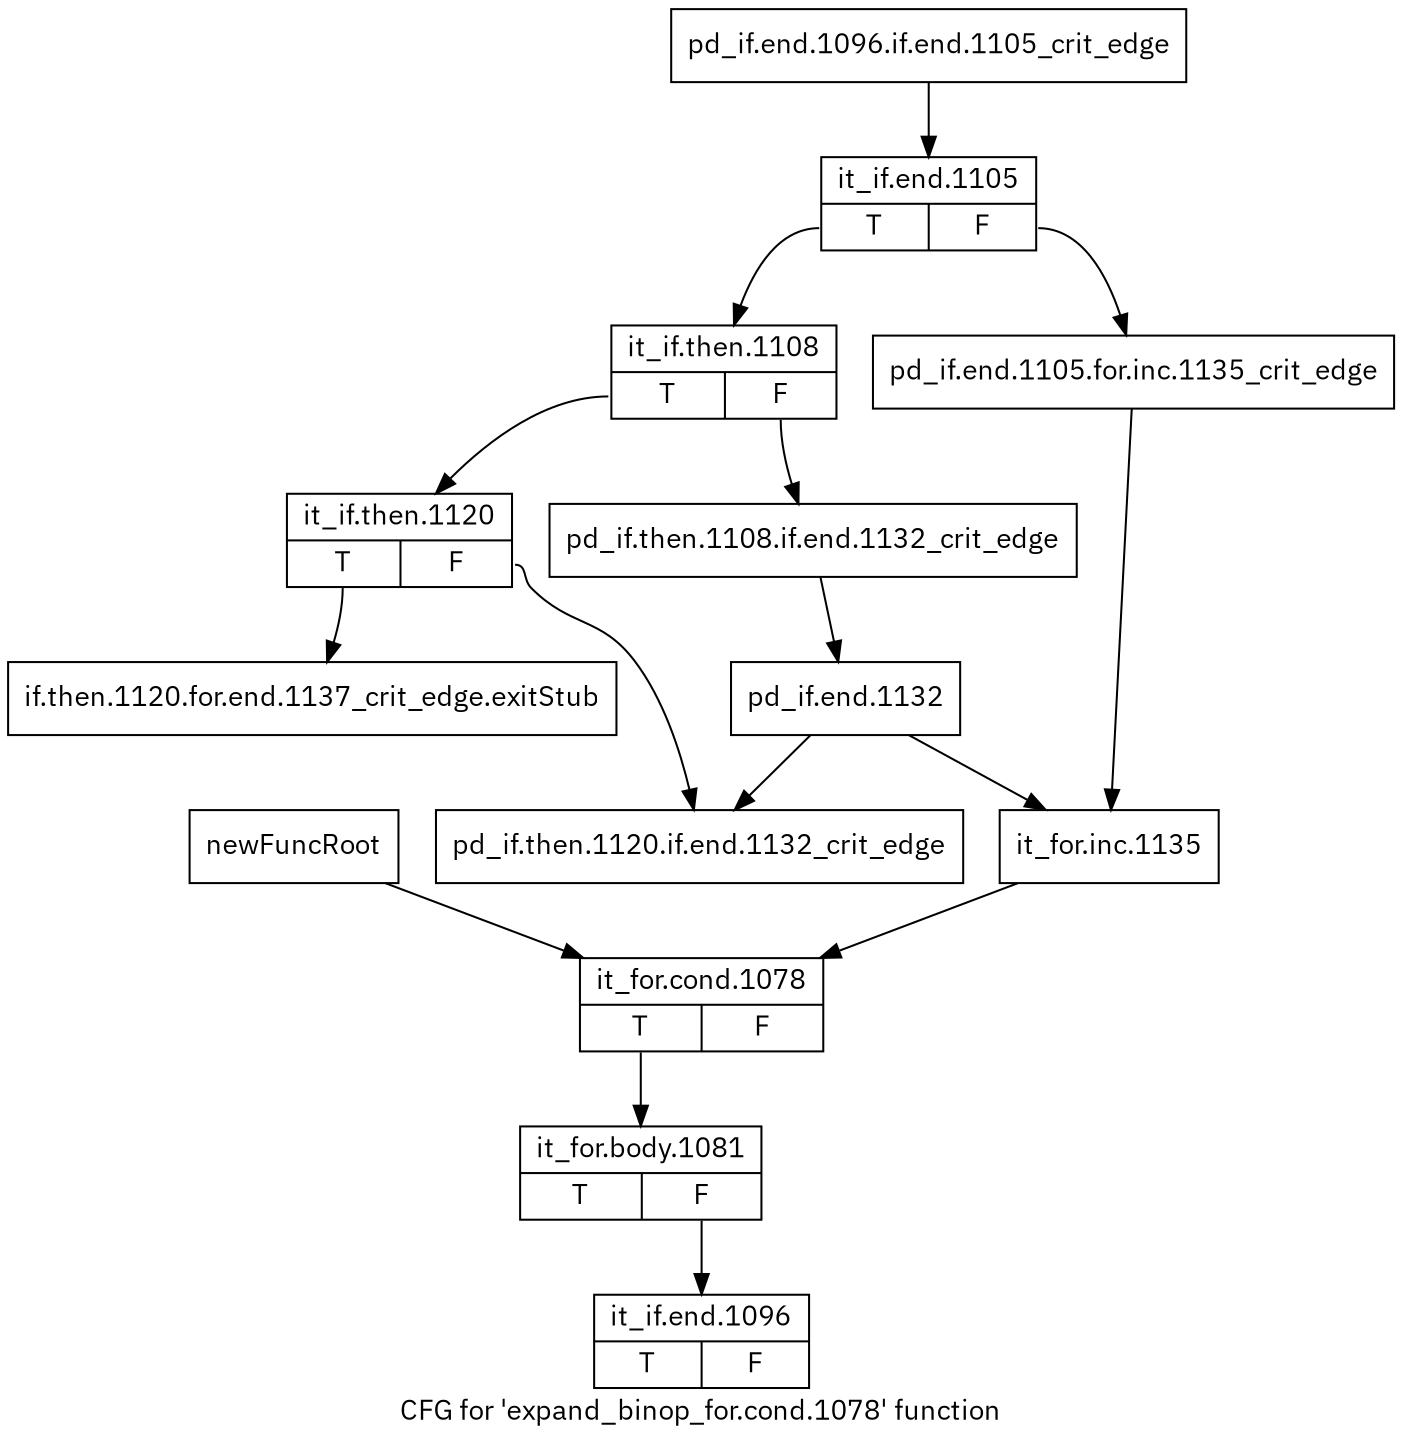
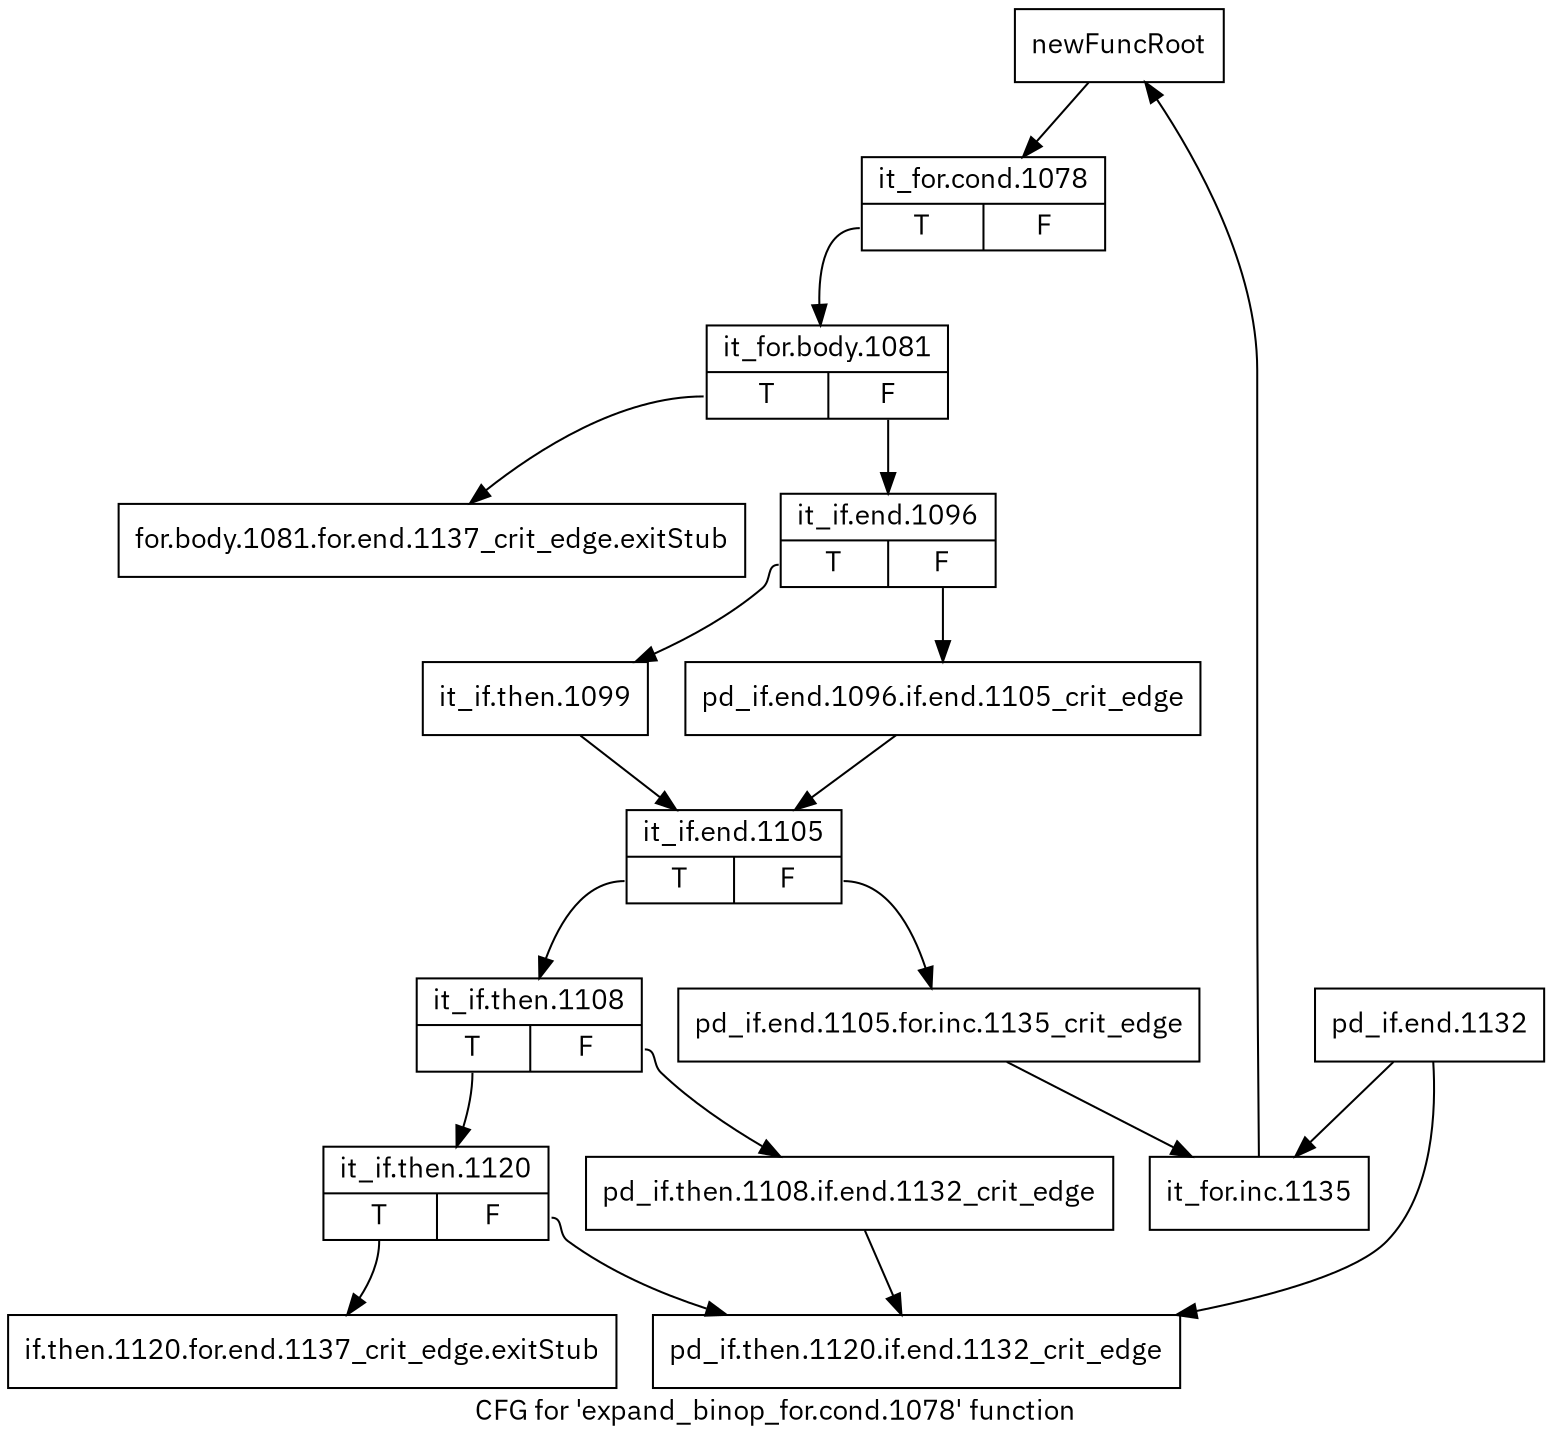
none -> (432, 540)
(827, 609) -> (879, 1263)
none -> (943, 615)
none -> (535, 699)
(929, 917) -> (1257, 617)
